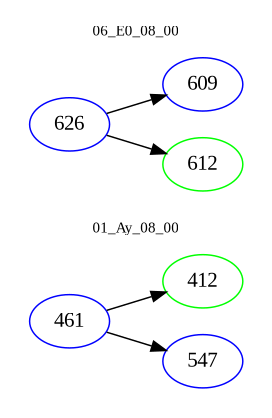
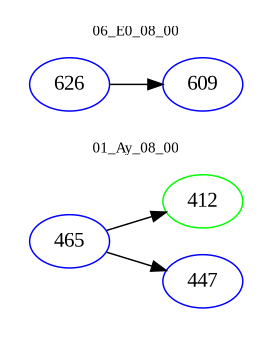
(203, 164) -> none
(70, 321) -> (70, 241)
(203, 361) -> (203, 281)
